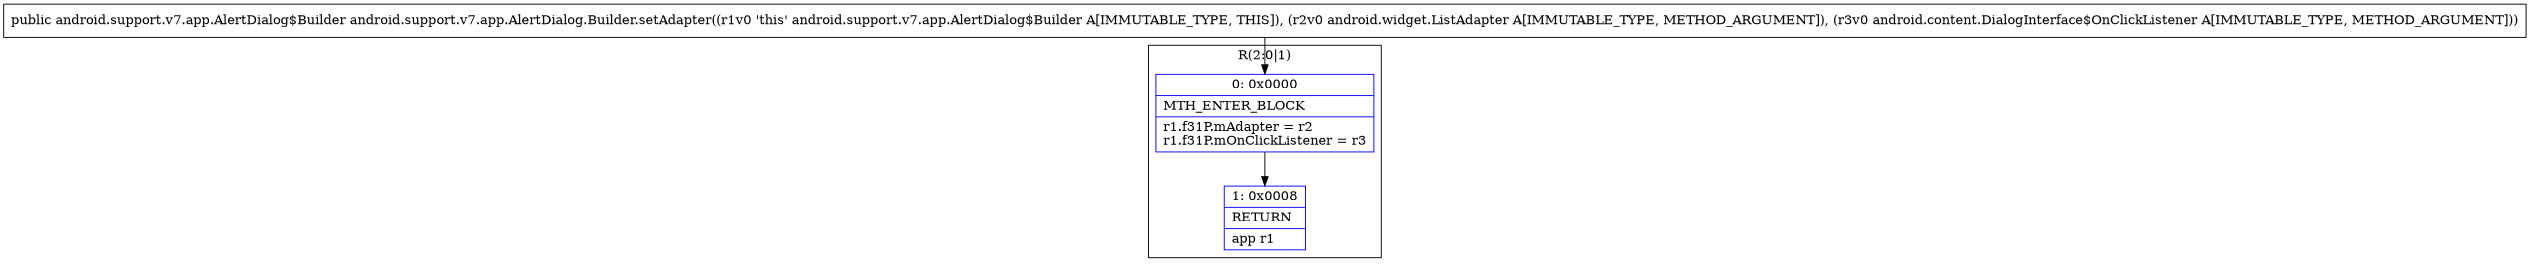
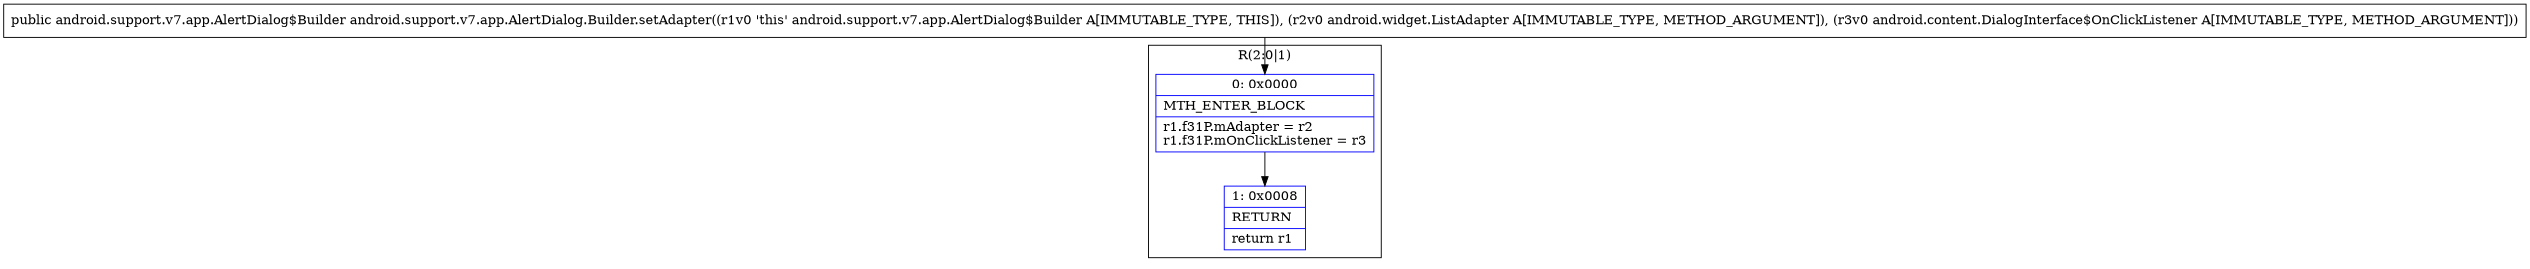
(1253, 239) -> (1263, 239)
